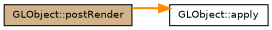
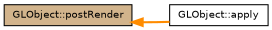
(146, 8) -> (156, 22)
